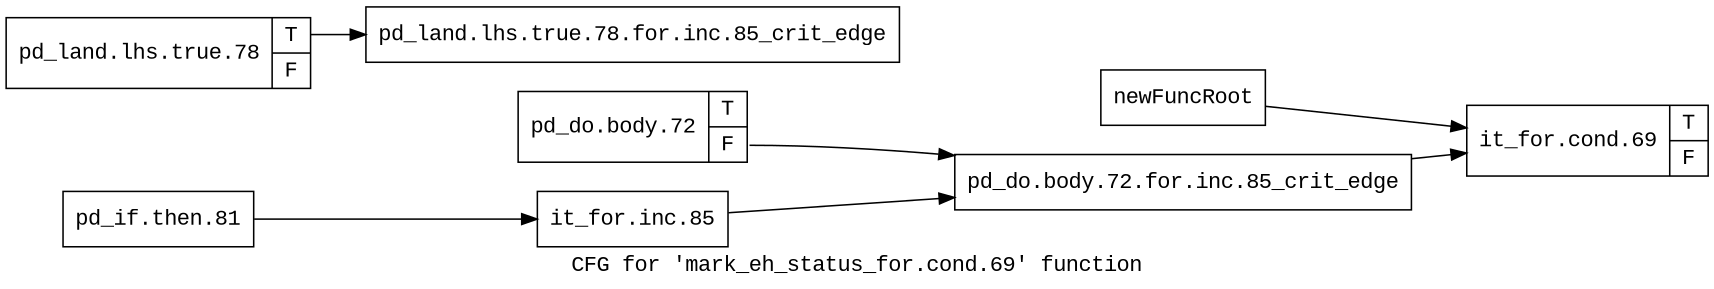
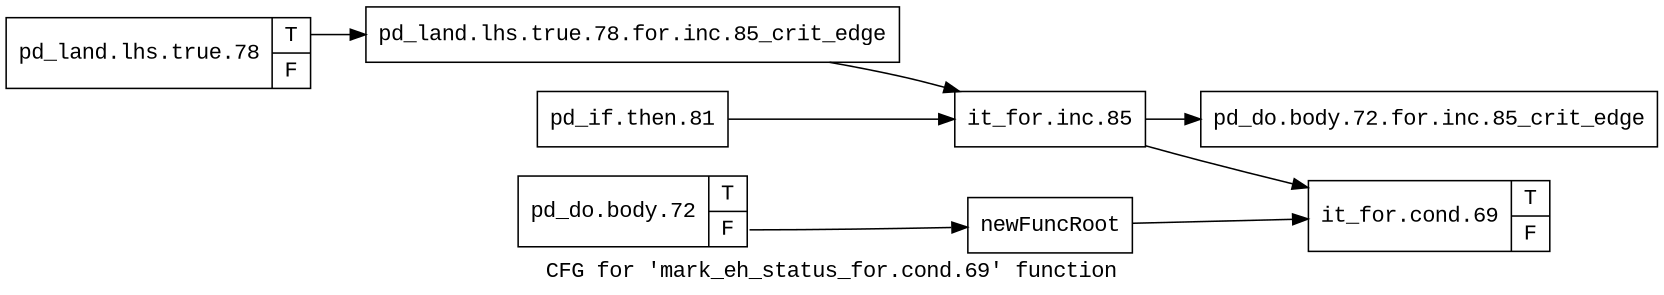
none -> (887, 73)
(844, 148) -> (850, 229)
(1431, 157) -> (1219, 165)
